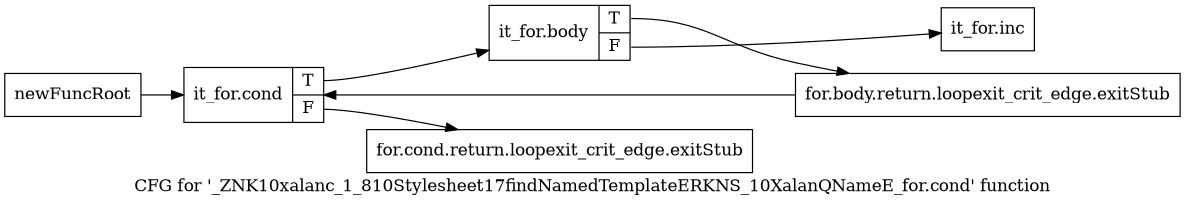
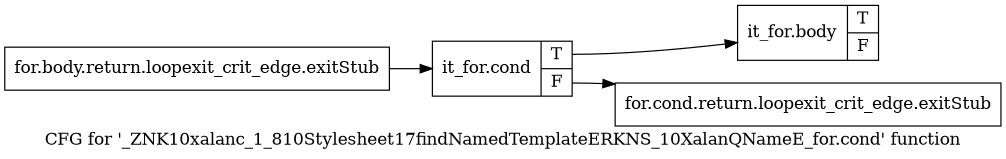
(988, 29) -> none
(720, 37) -> none
(73, 95) -> none
